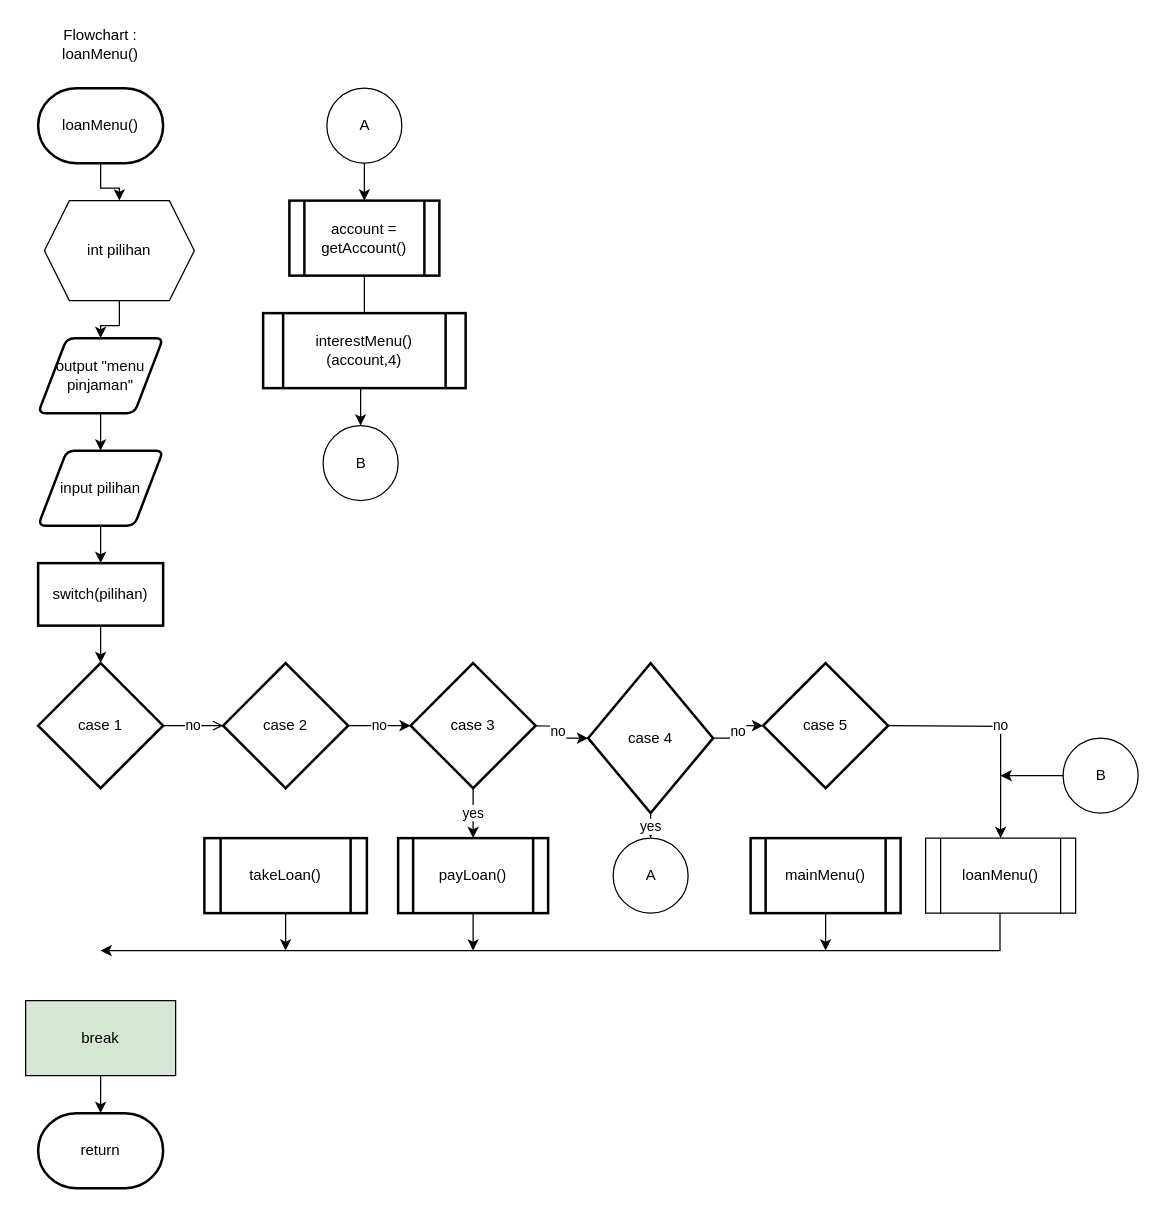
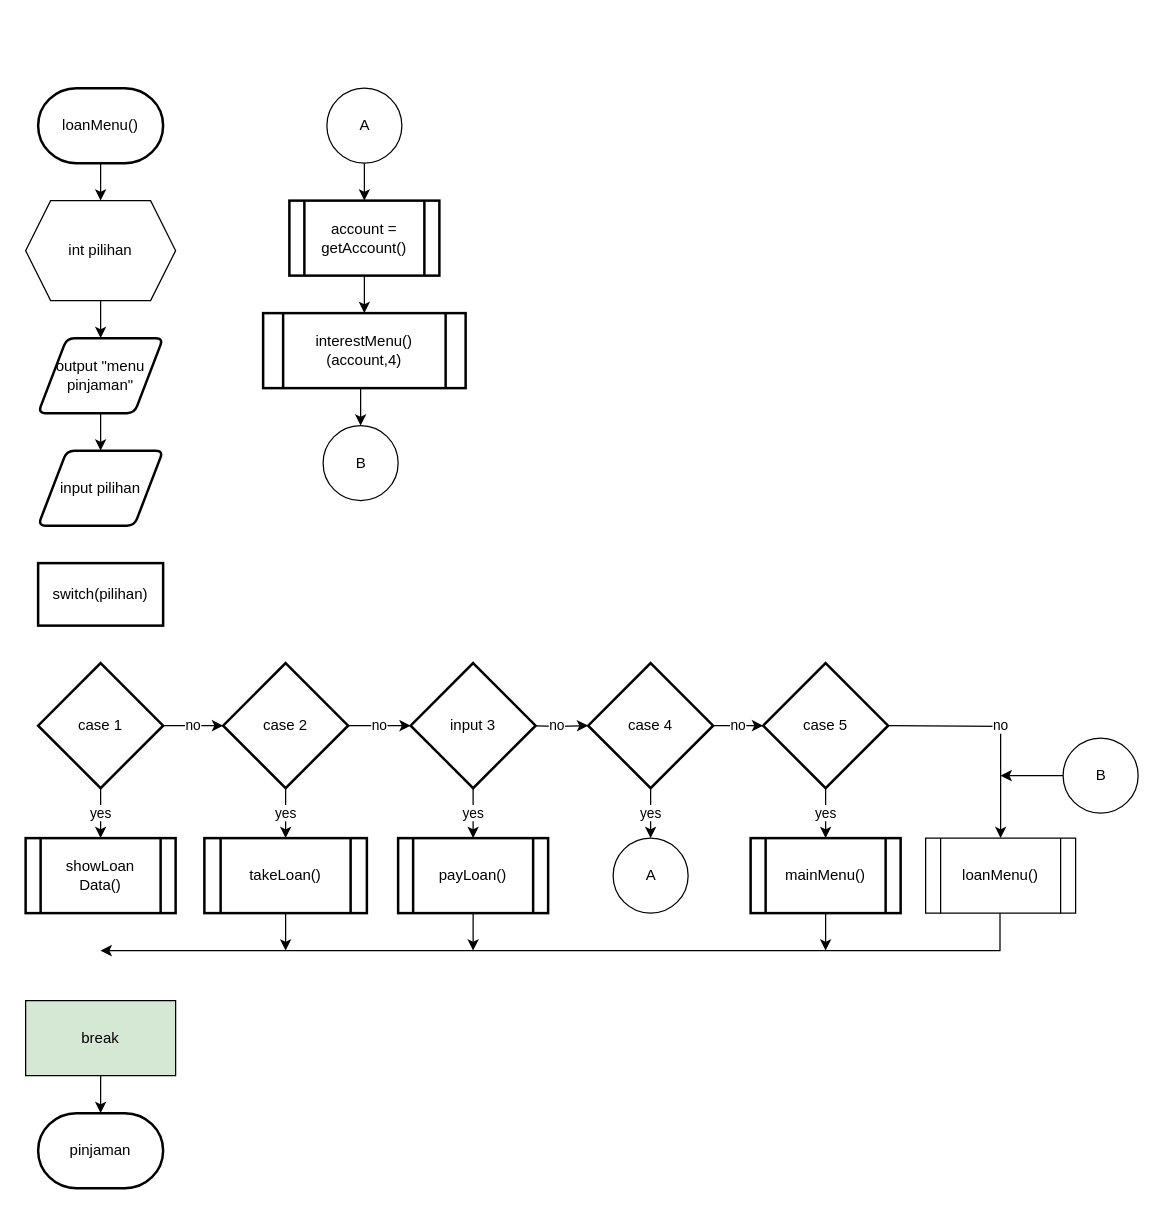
(101, 44) -> none
(119, 251) -> (101, 251)
(364, 306) -> (364, 303)
(101, 549) -> none
(101, 649) -> none
(215, 726) -> (213, 726)
(473, 726) -> (473, 726)
(651, 738) -> (651, 726)
none -> (101, 809)
none -> (286, 809)
none -> (826, 809)
none -> (101, 876)
(101, 1151) -> (101, 1151)
